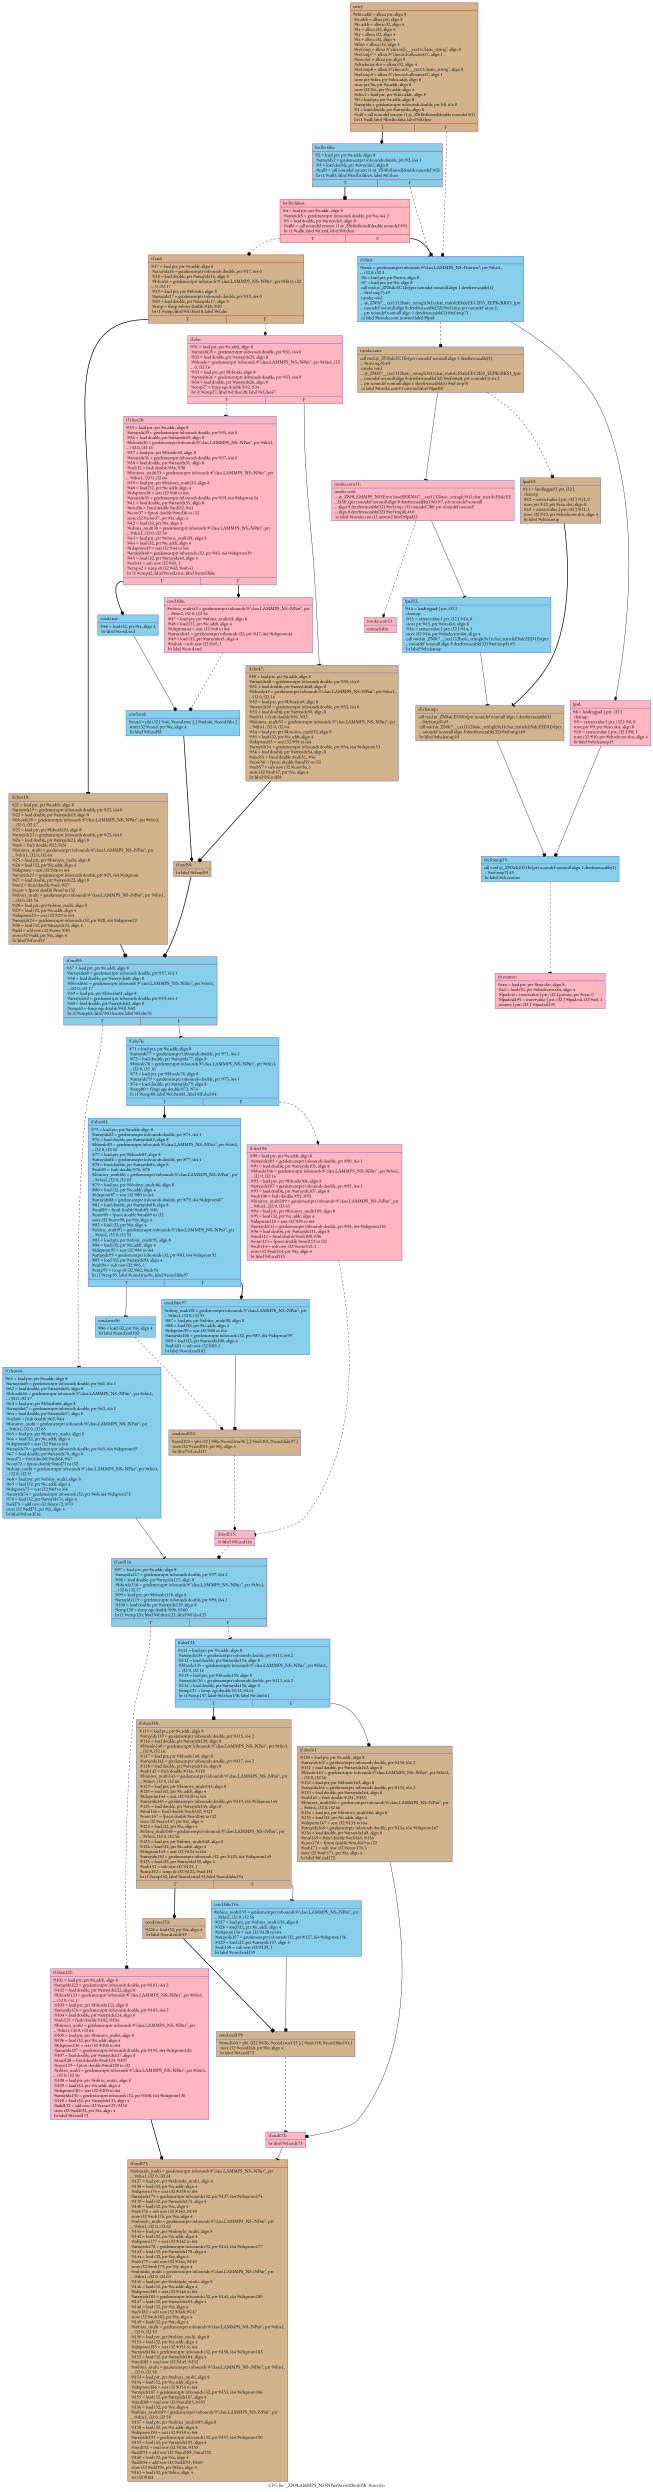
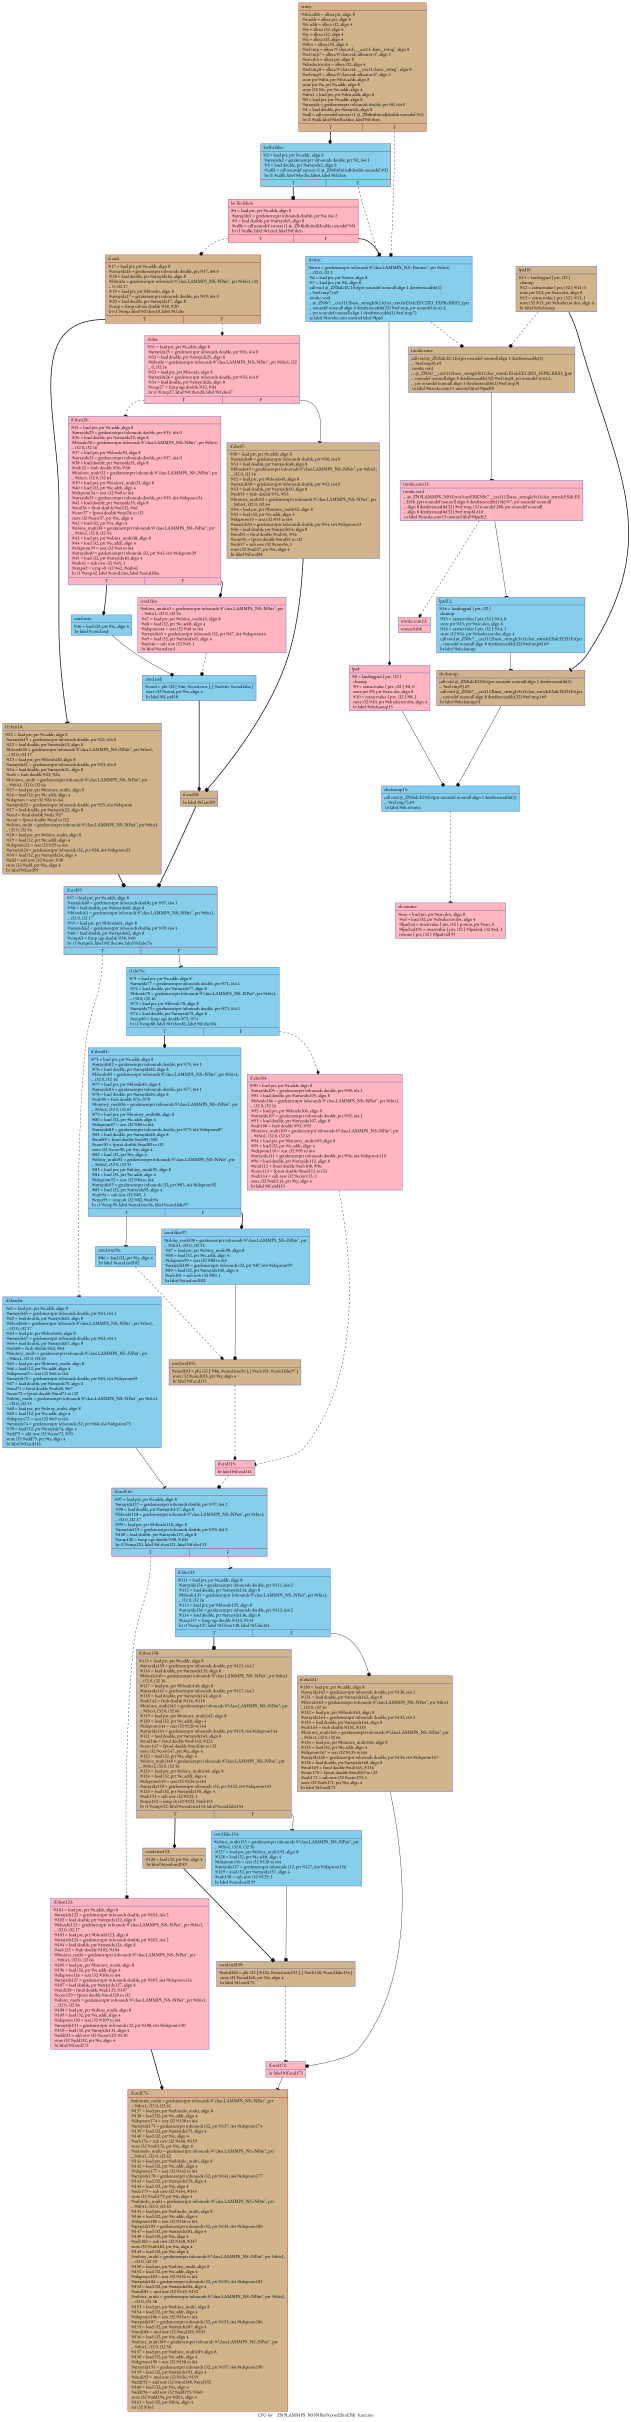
(527, 428) -> (525, 328)
(158, 493) -> (102, 493)
